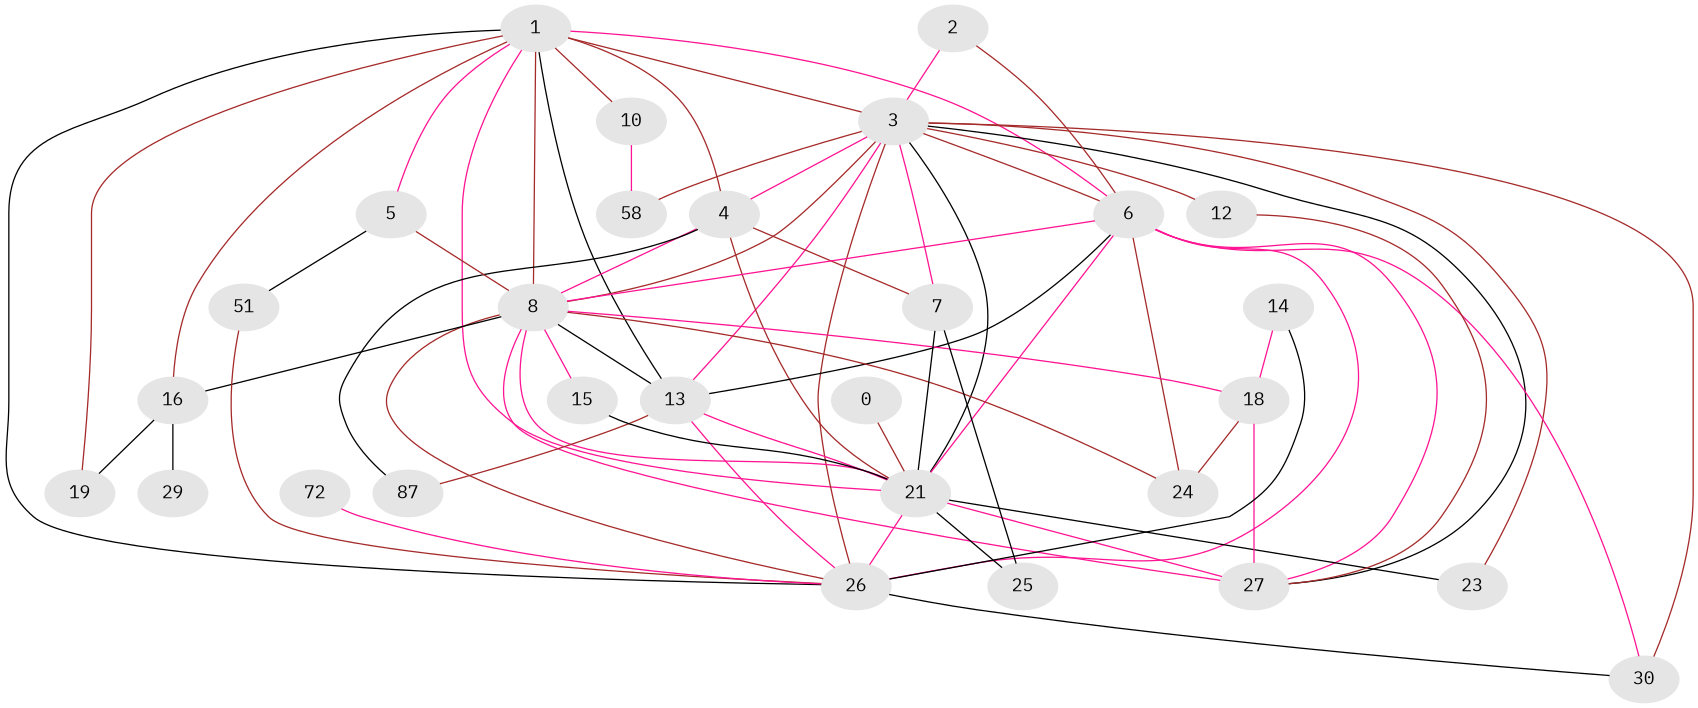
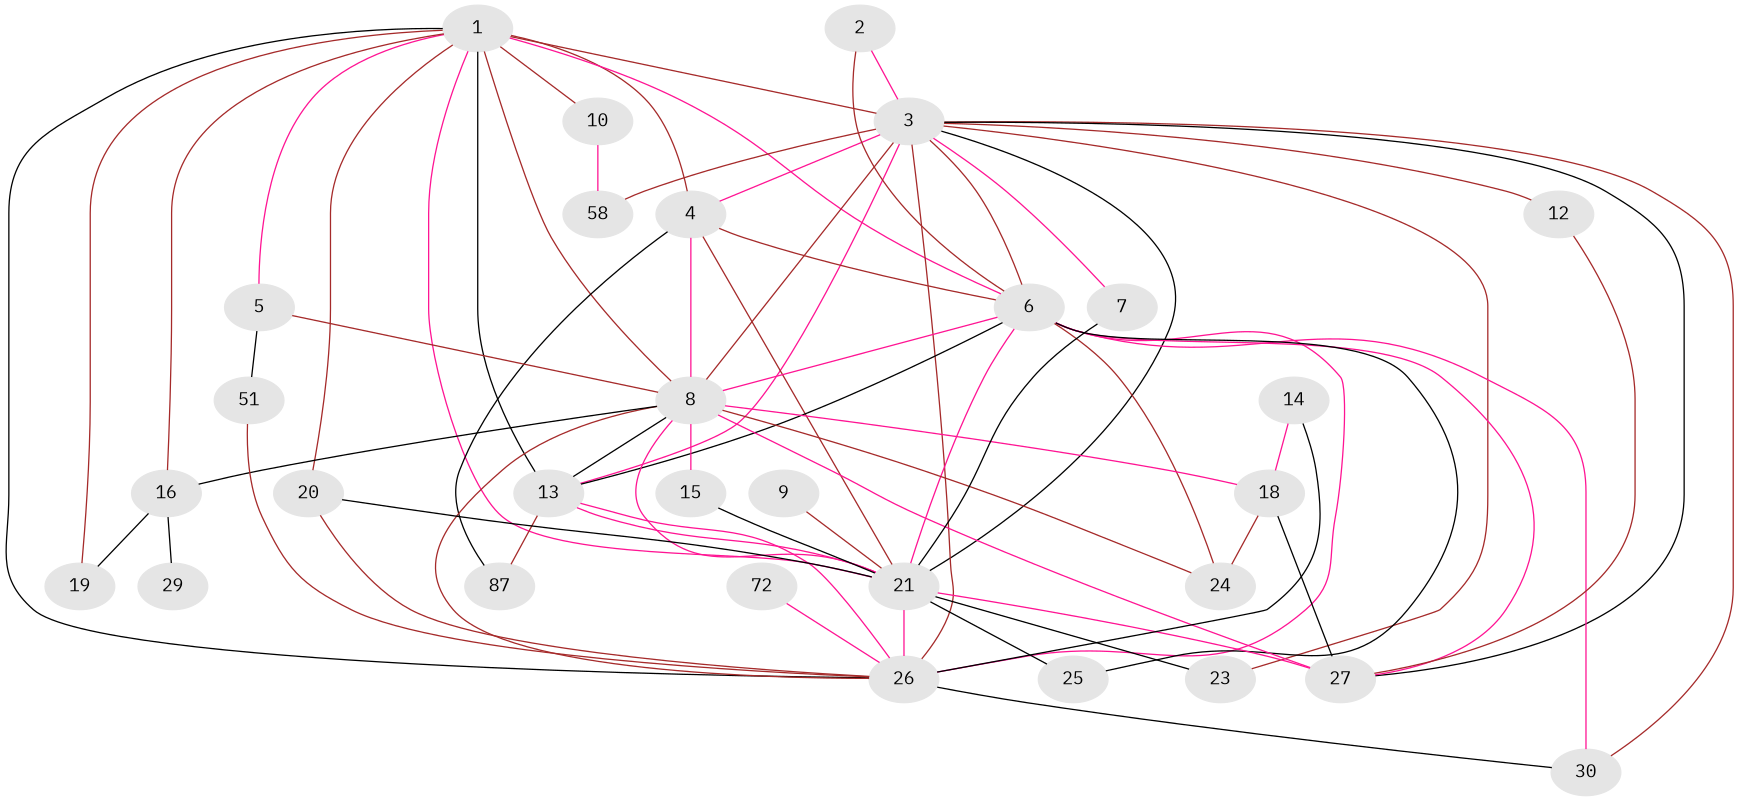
(815, 254) -> (856, 269)
(867, 400) -> (784, 493)
(980, 447) -> (1456, 472)
(1254, 486) -> (1305, 586)
none -> (309, 493)
